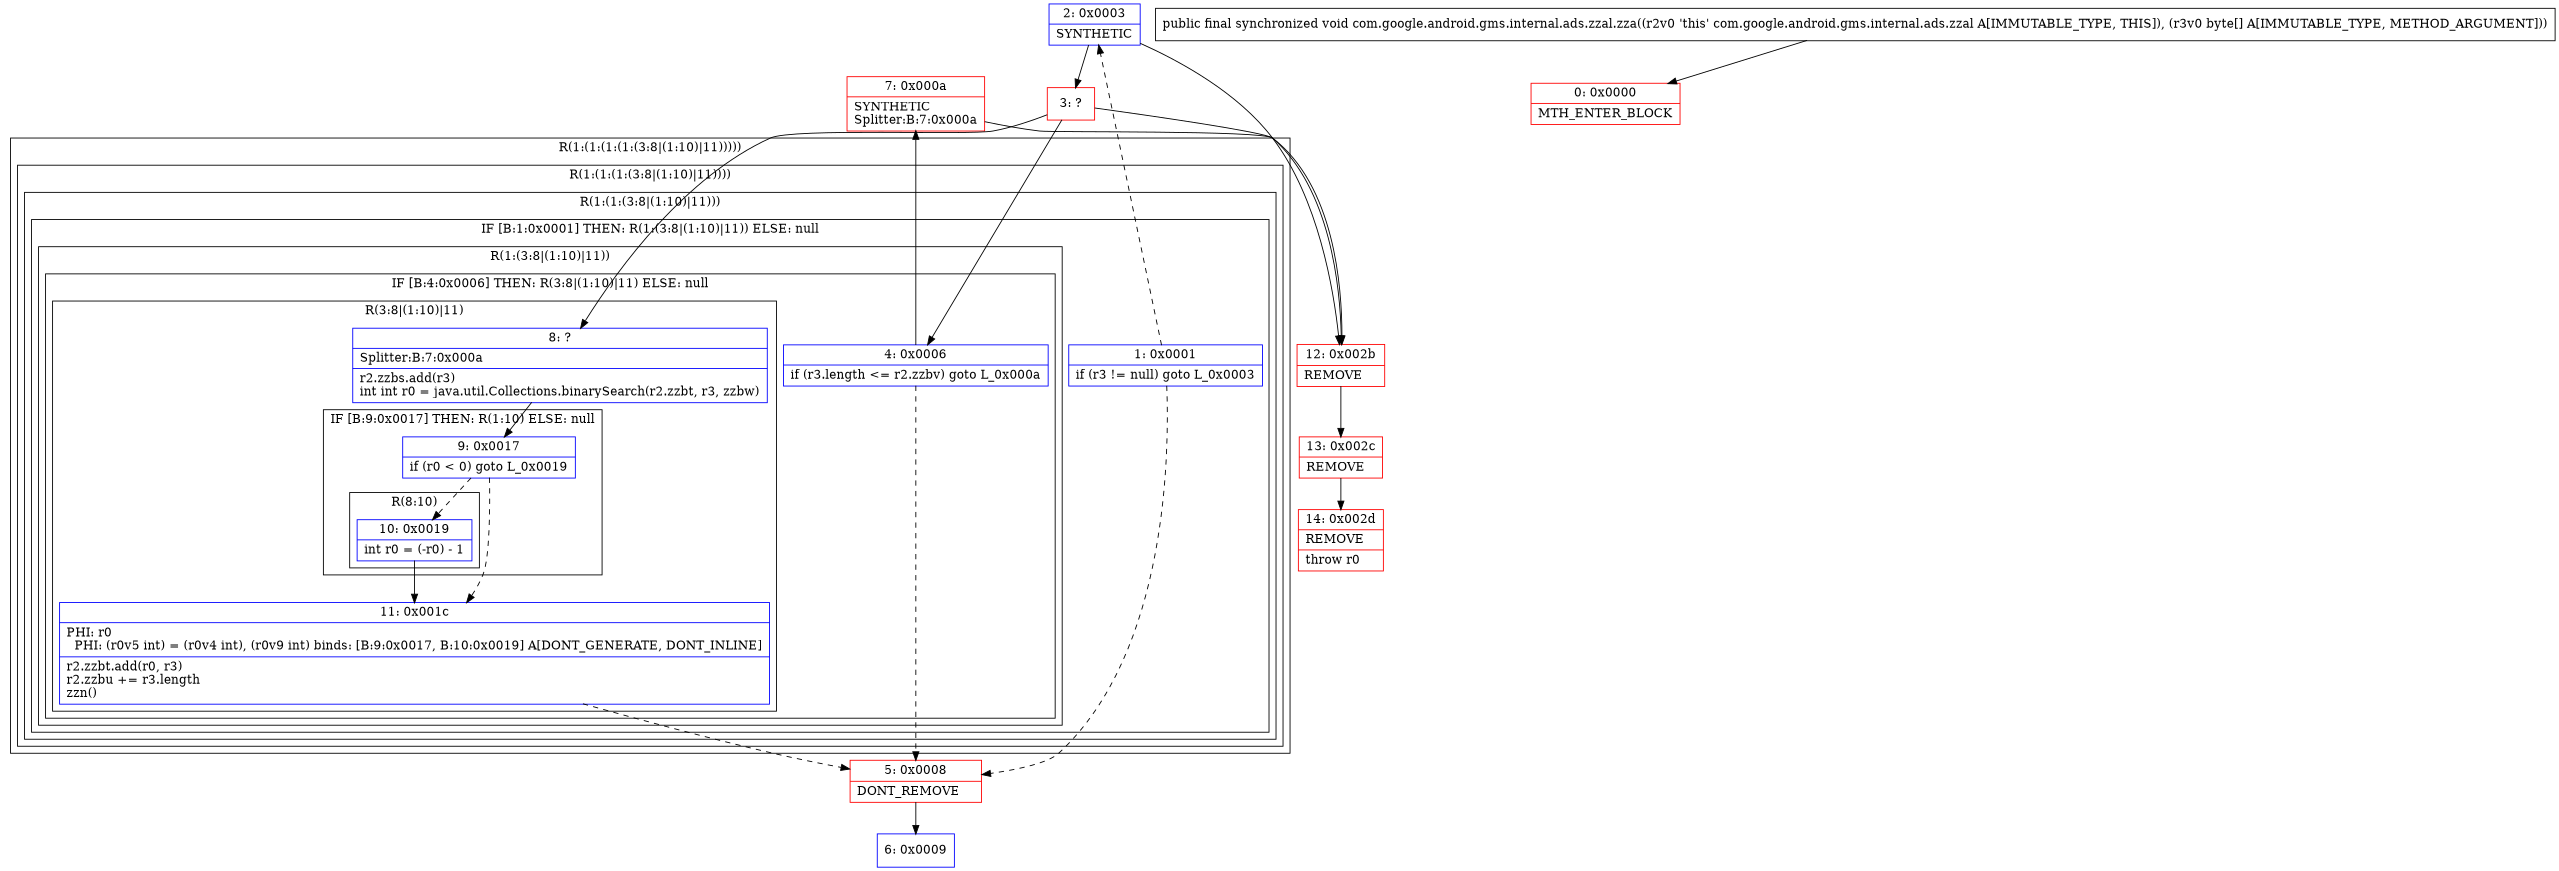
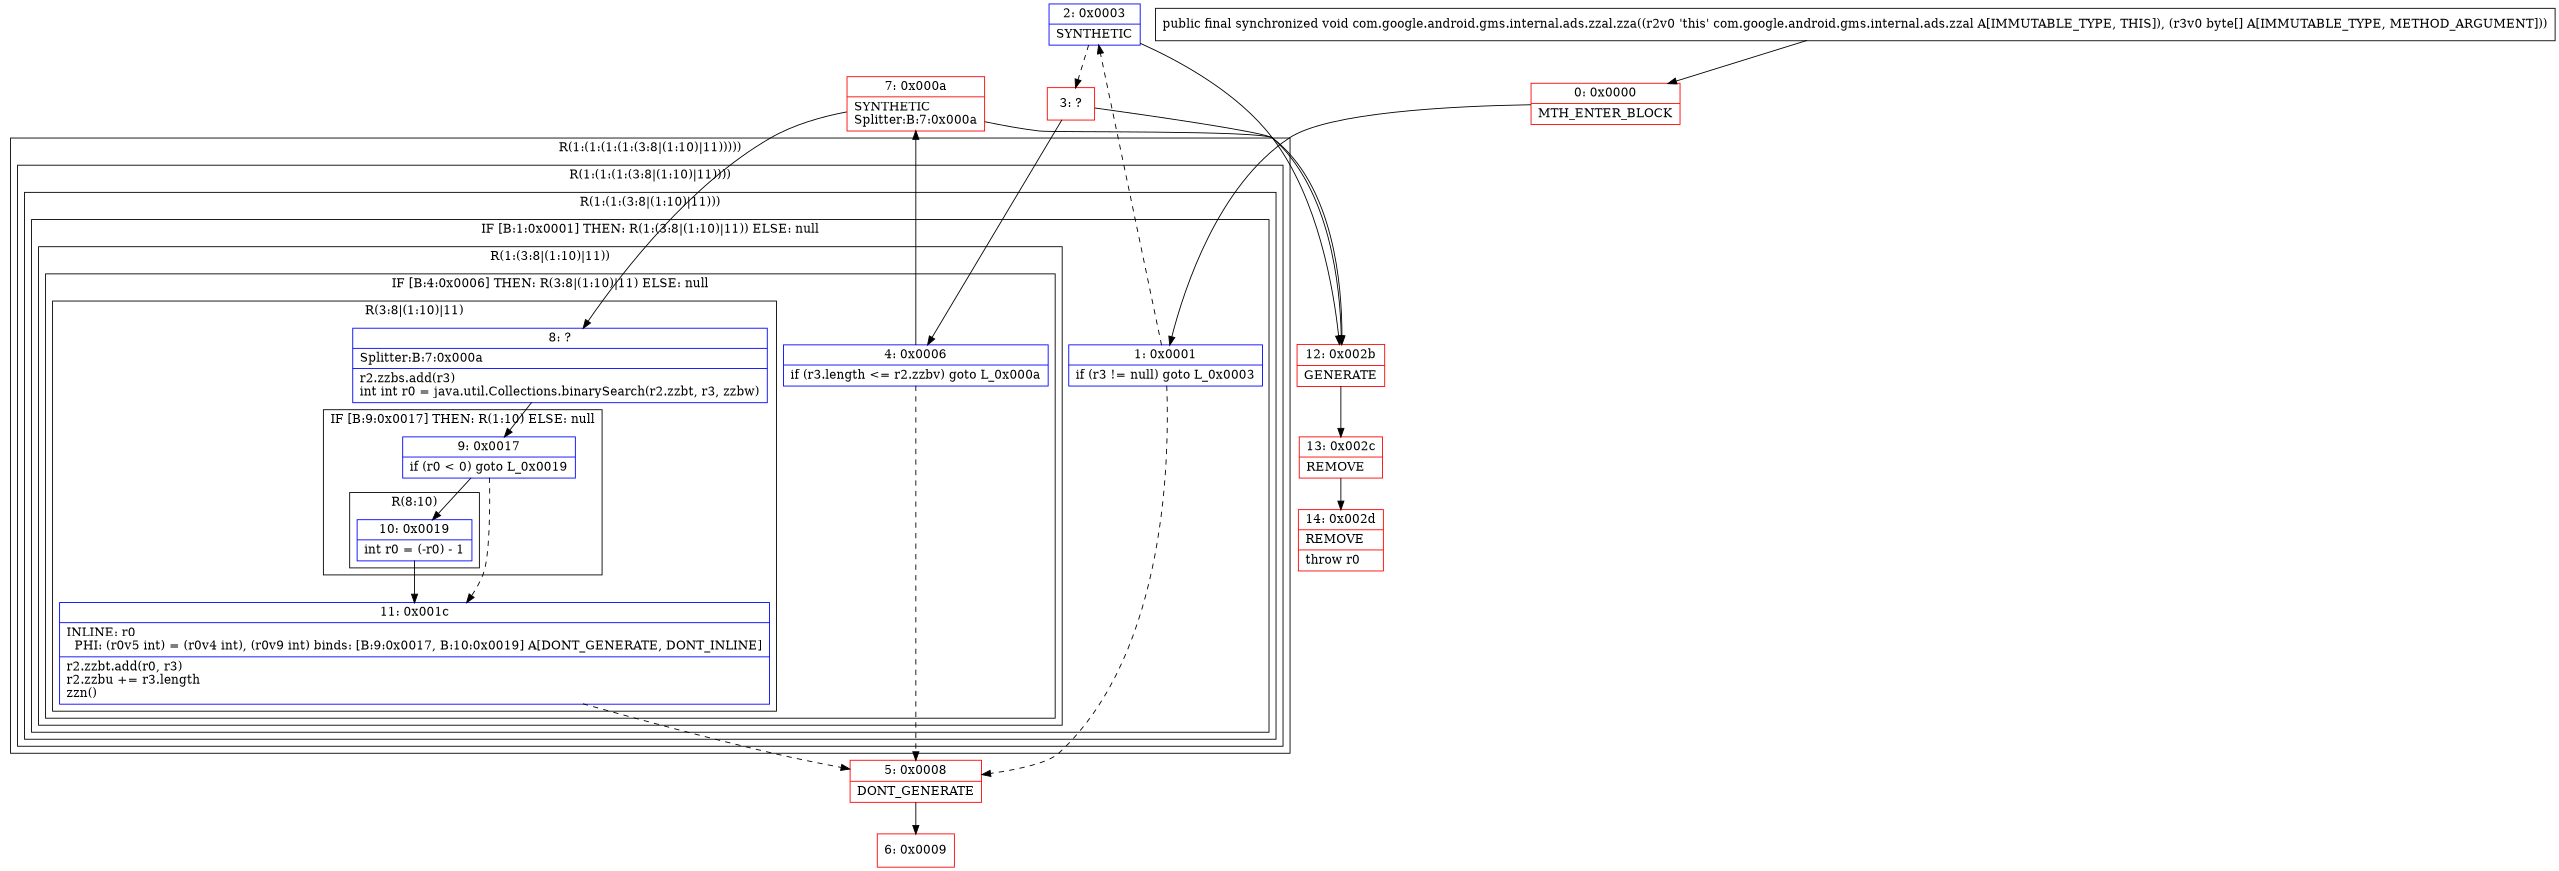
(1083, 62) -> (1083, 62)
none -> (1305, 131)
(754, 147) -> (705, 186)
(1333, 376) -> (1341, 376)
(452, 498) -> (452, 498)
(92, 633) -> (103, 633)
(909, 791) -> (916, 791)
(916, 851) -> (916, 851)
